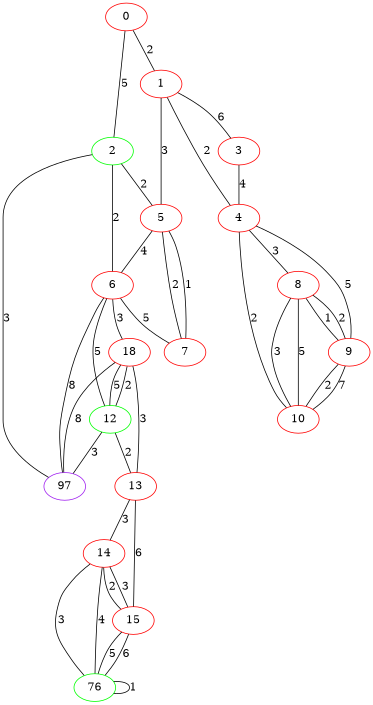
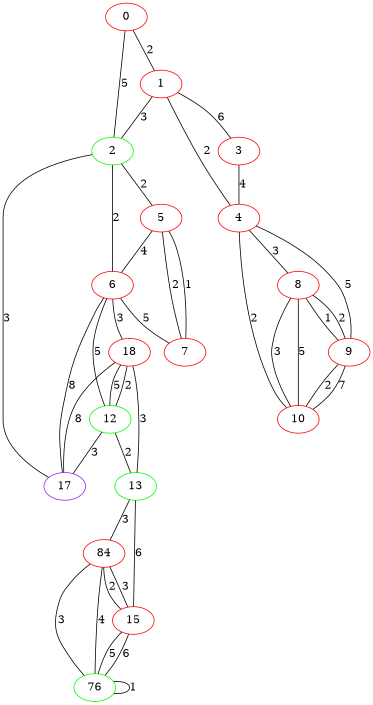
(161, 151) -> (137, 118)
(65, 486) -> (65, 486)
(136, 486) -> (136, 486)
(104, 553) -> (104, 553)
